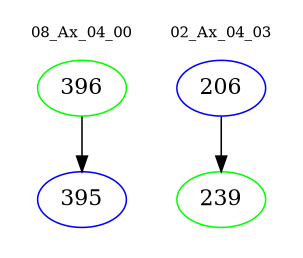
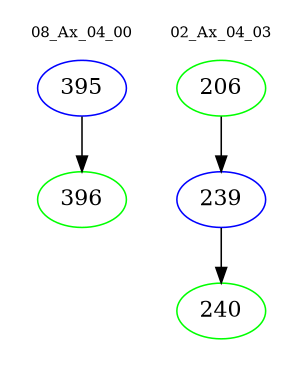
(221, 88) -> (221, 88)
(82, 136) -> (82, 136)
(221, 200) -> (221, 200)
none -> (221, 311)
